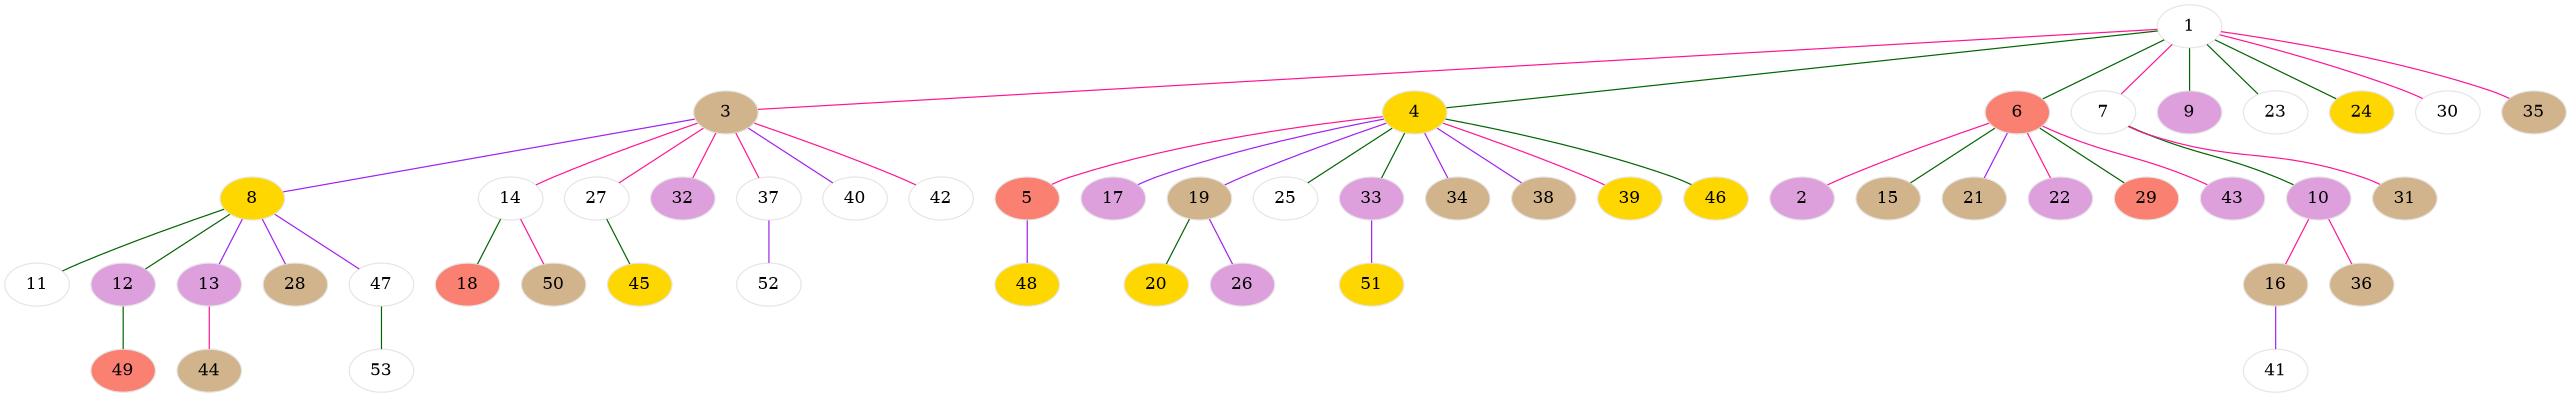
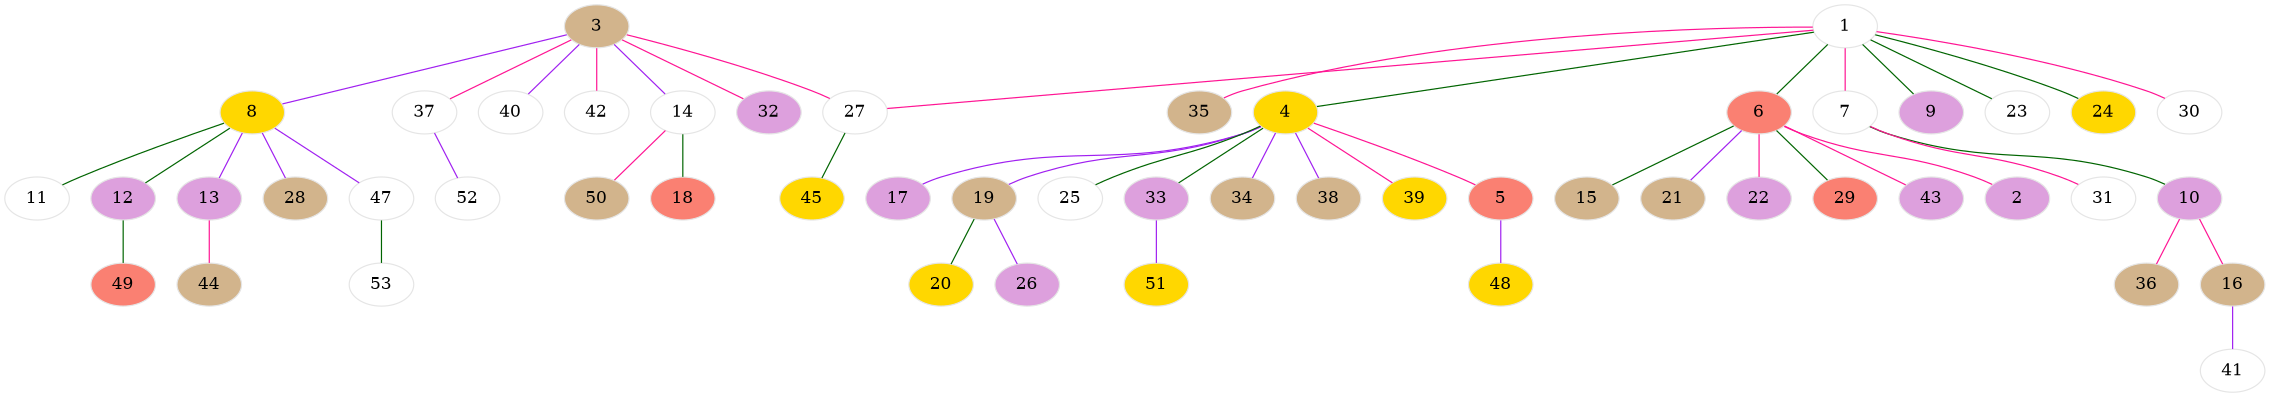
(1458, 69) -> (1397, 65)
(616, 152) -> (640, 69)
(1716, 199) -> none
(2405, 199) -> (2103, 199)
